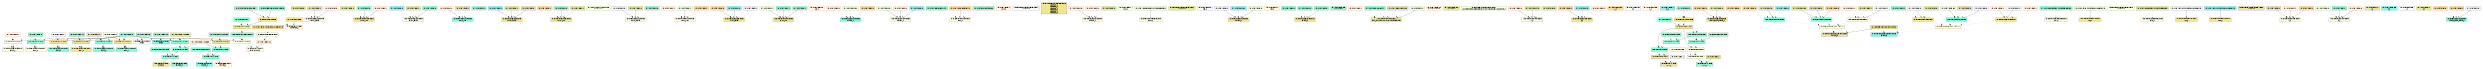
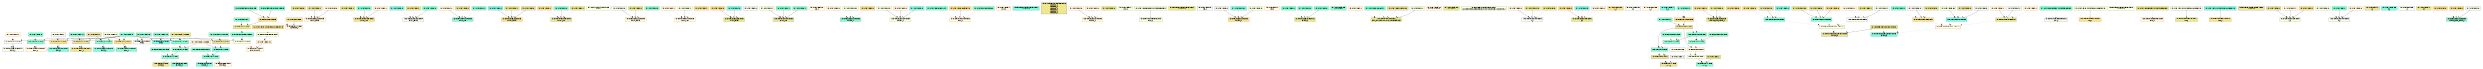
(246, 8) -> (246, 8)
(598, 8) -> (598, 8)
(1026, 8) -> (1026, 8)
(242, 35) -> (242, 35)
